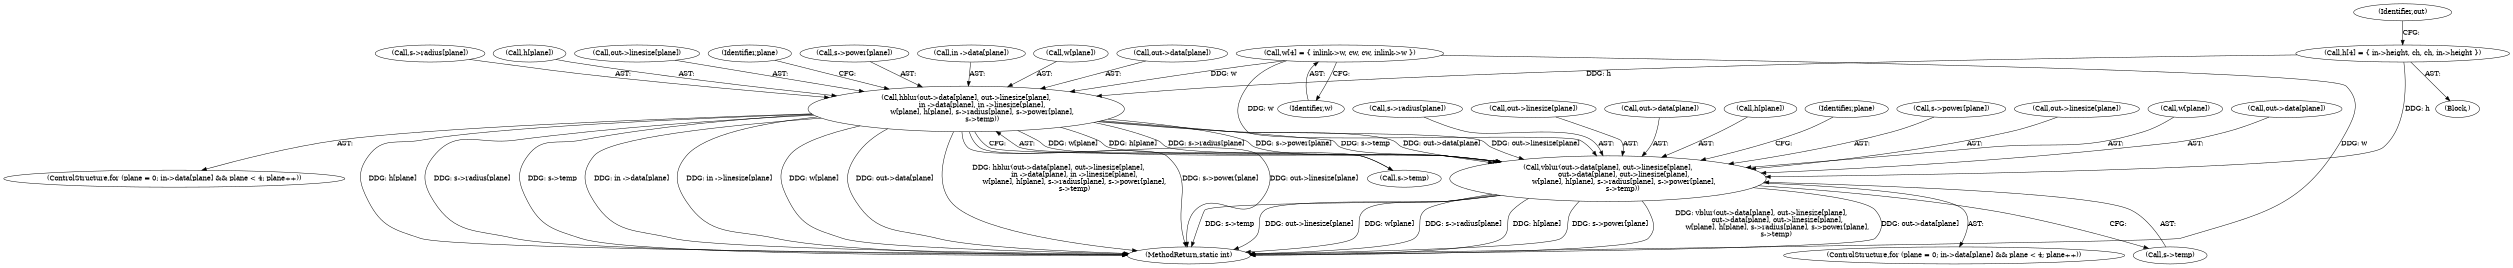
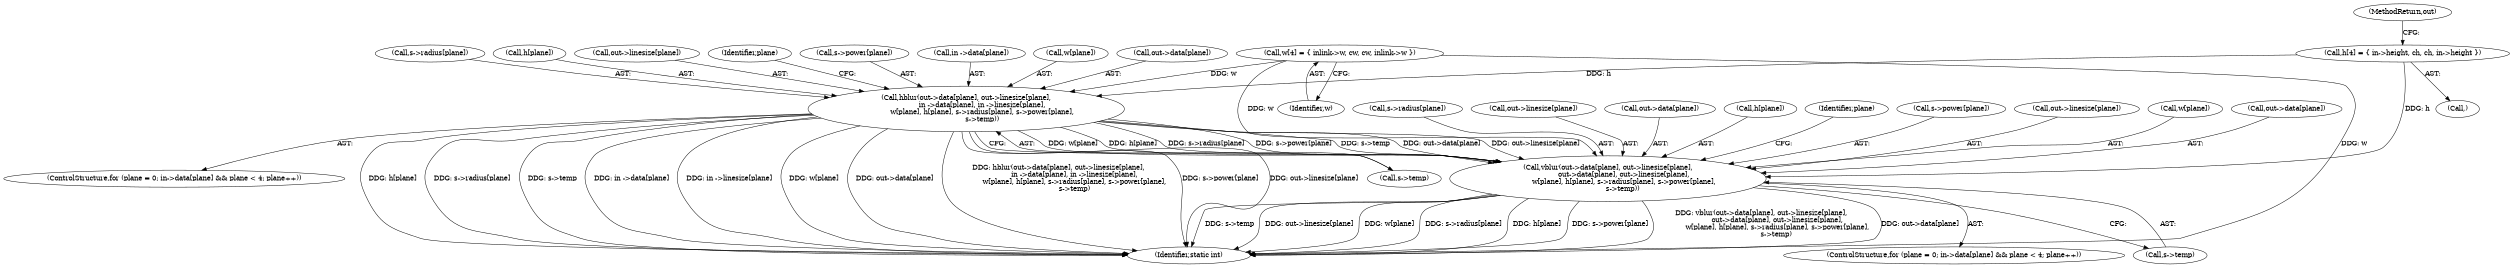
(2403, 12) -> (2403, 12)
(2458, 109) -> (2458, 109)
(1189, 255) -> (1189, 255)
